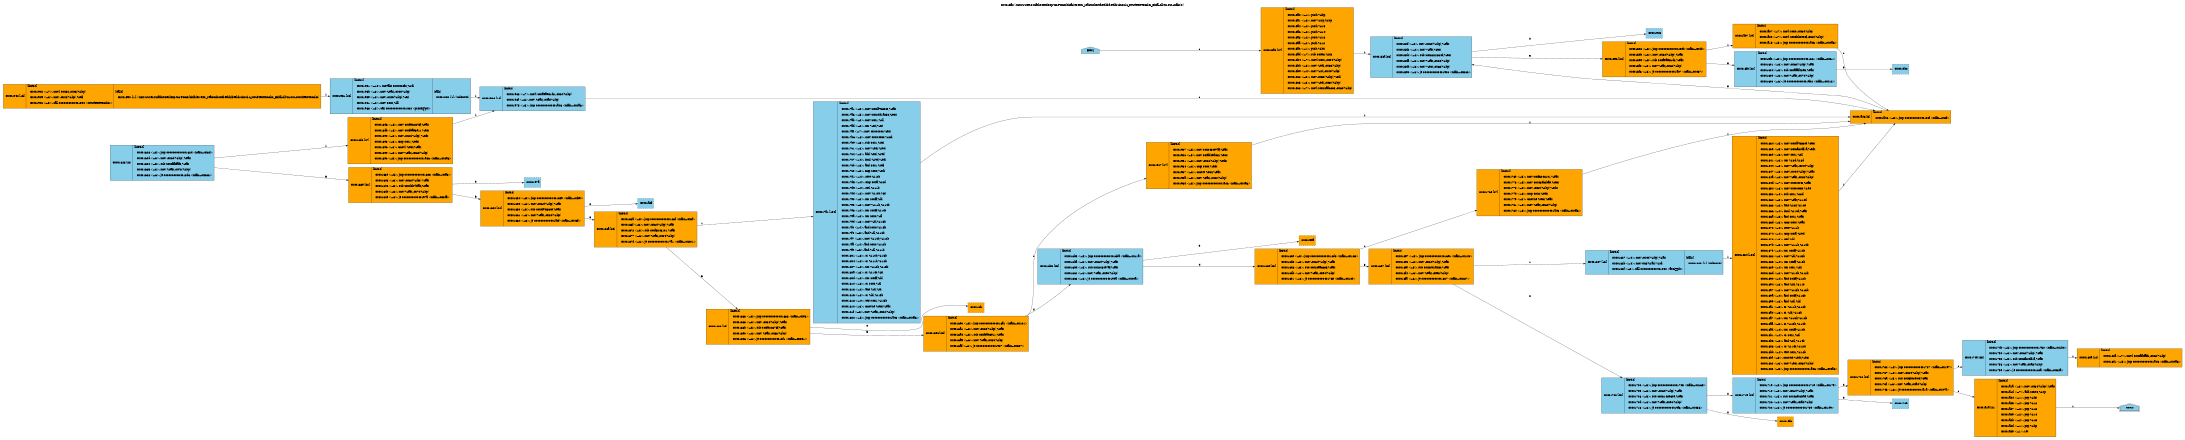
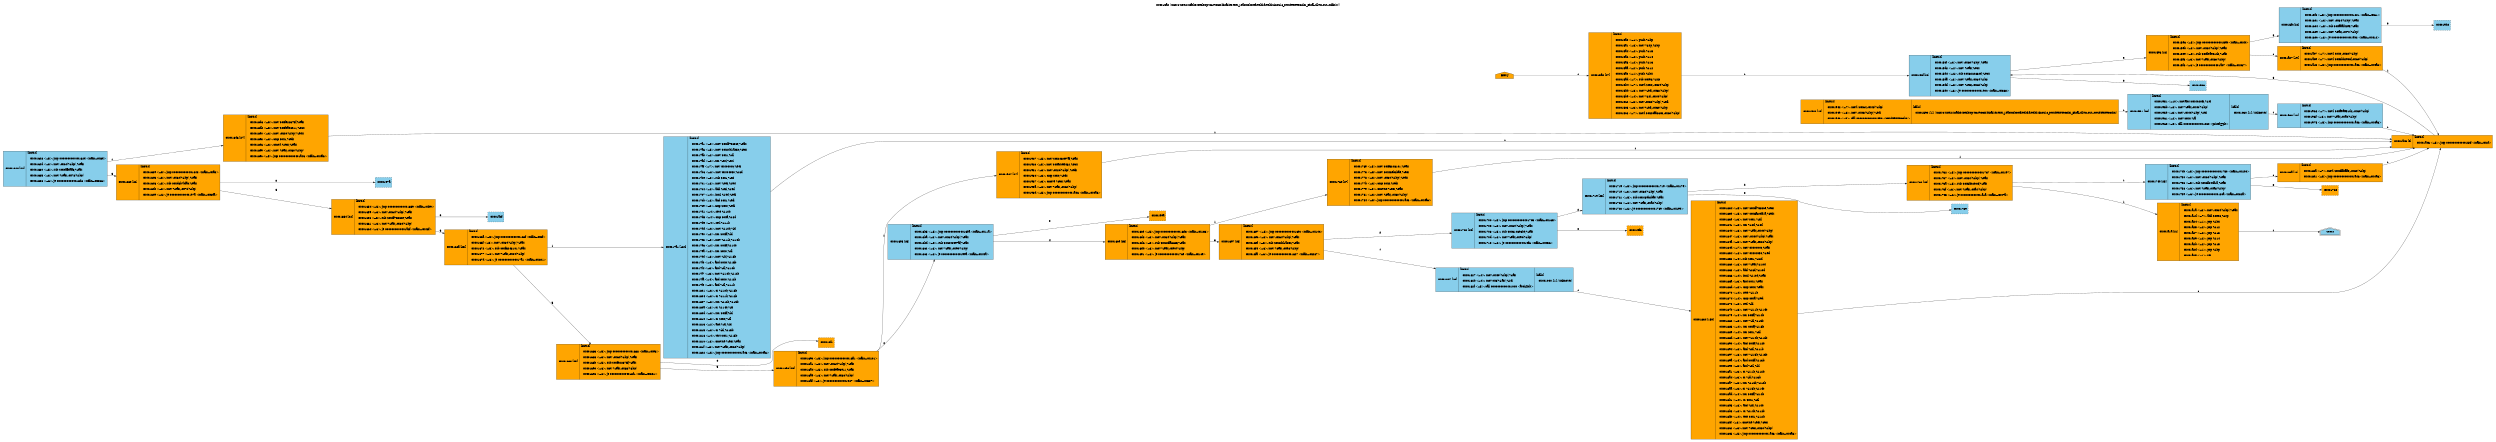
(1090, 51) -> (1504, 76)
(473, 118) -> (1359, 134)
none -> (2405, 158)
none -> (2330, 190)
